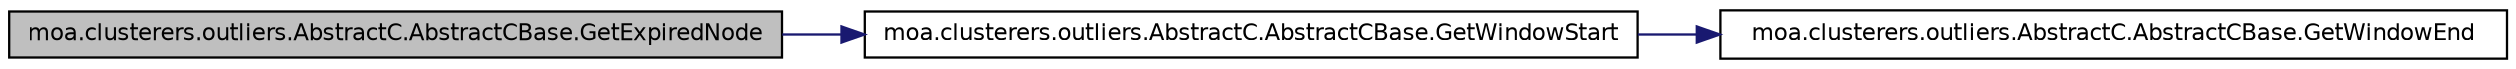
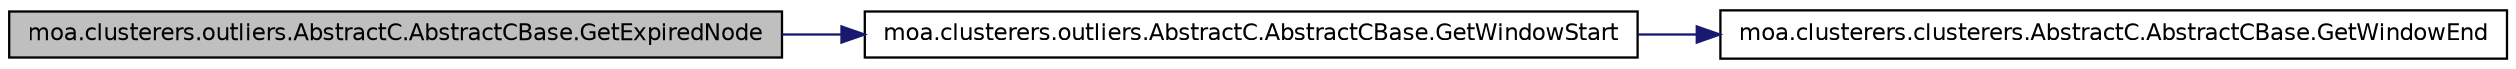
(2114, 34) -> (2114, 34)
